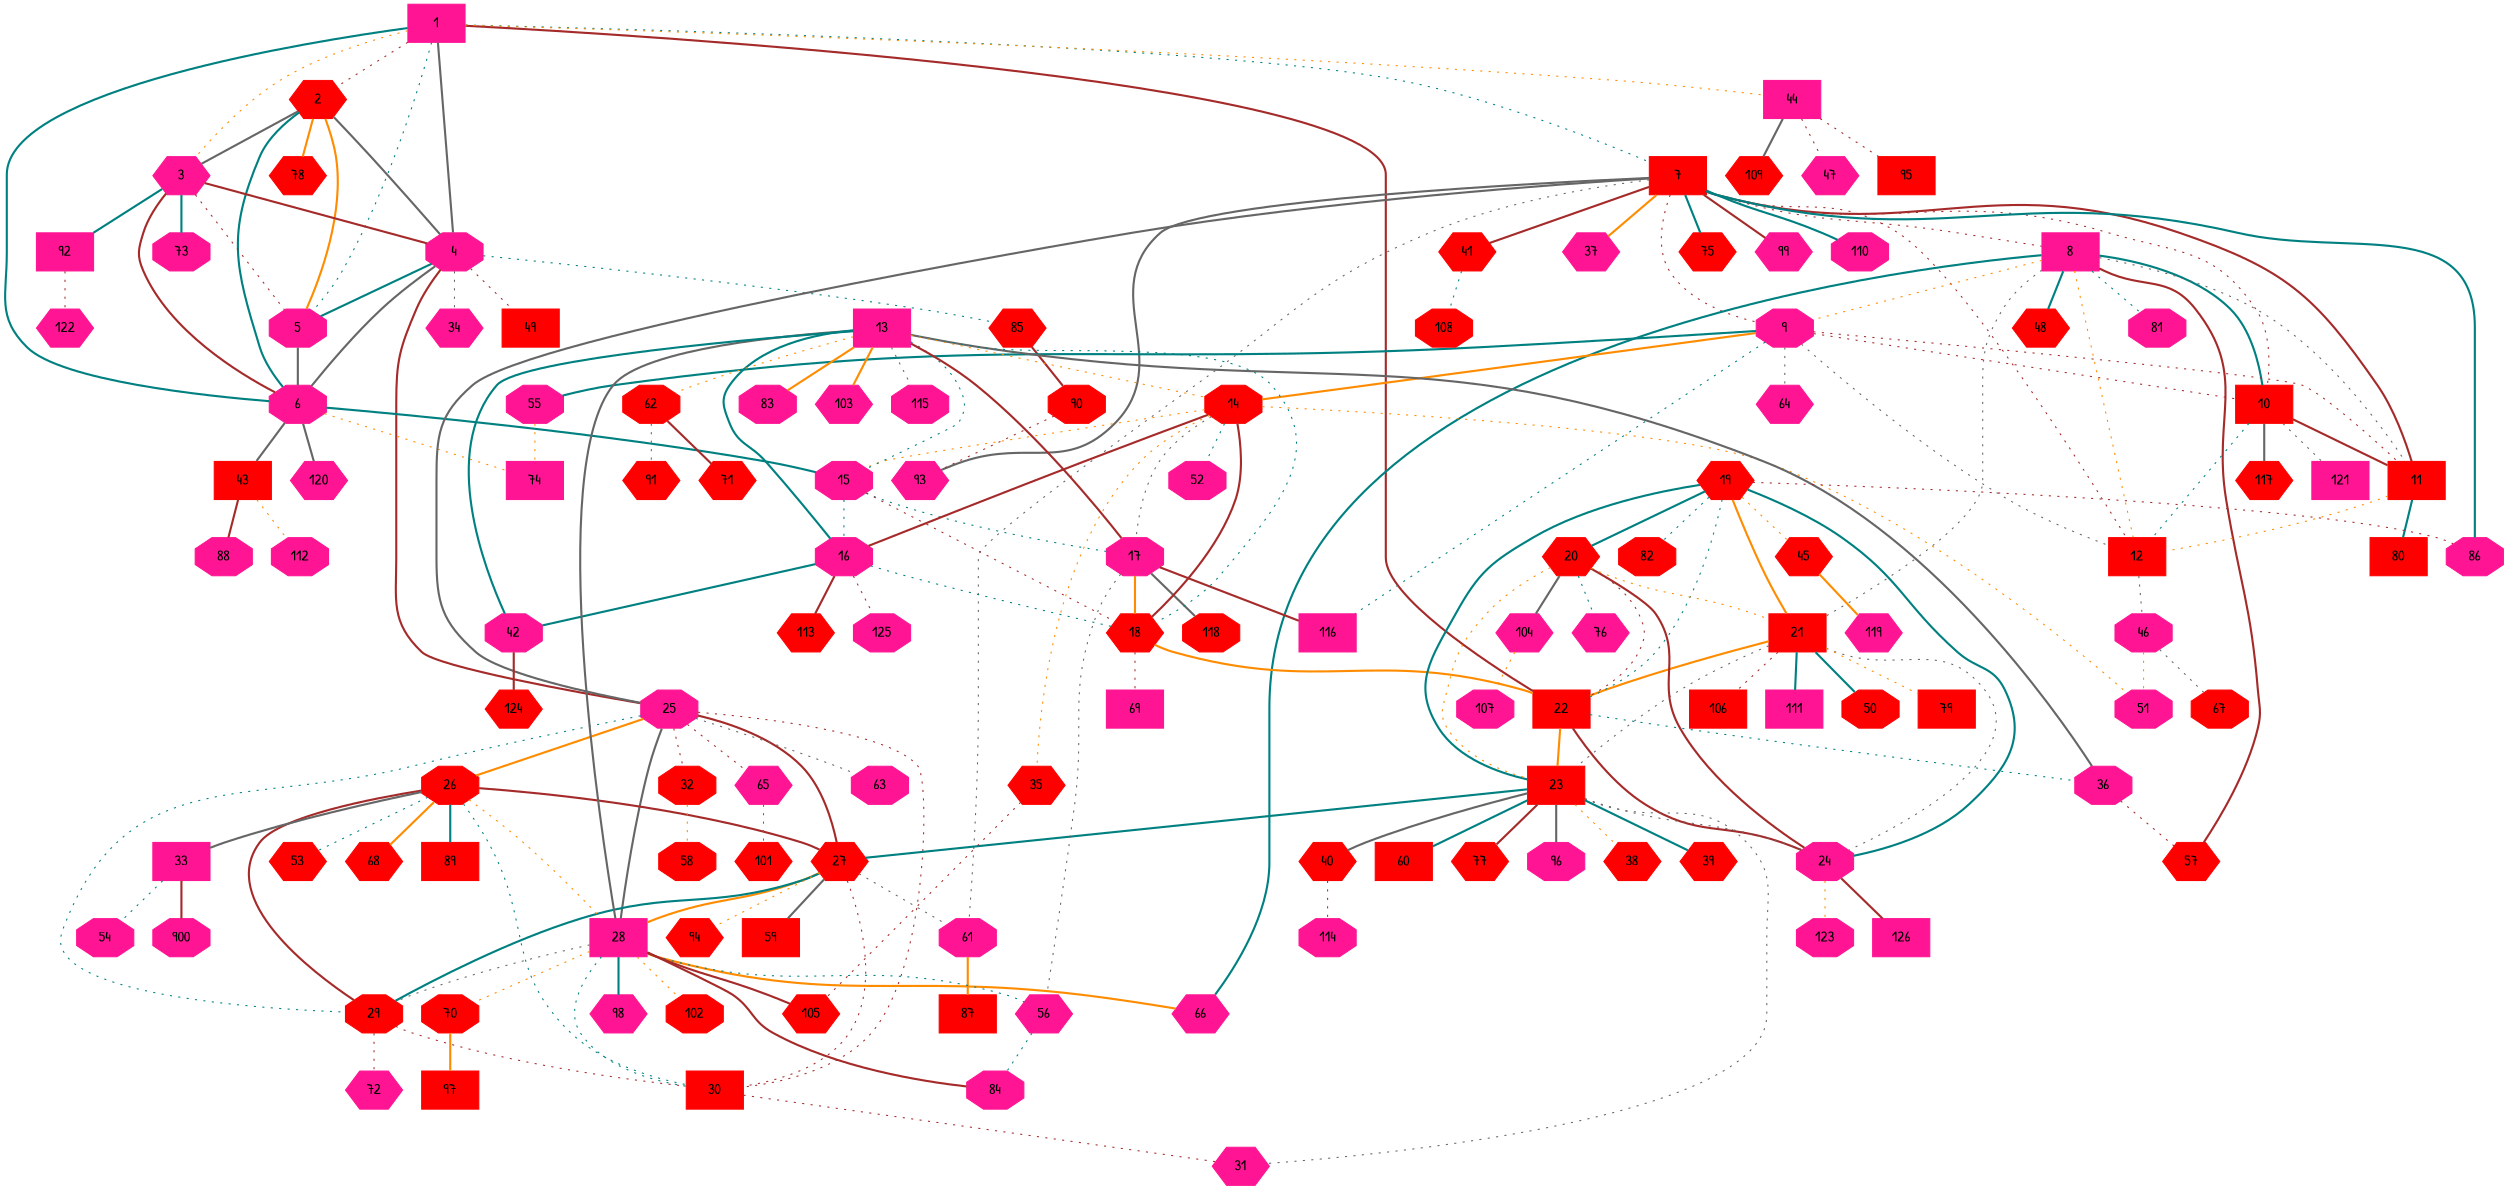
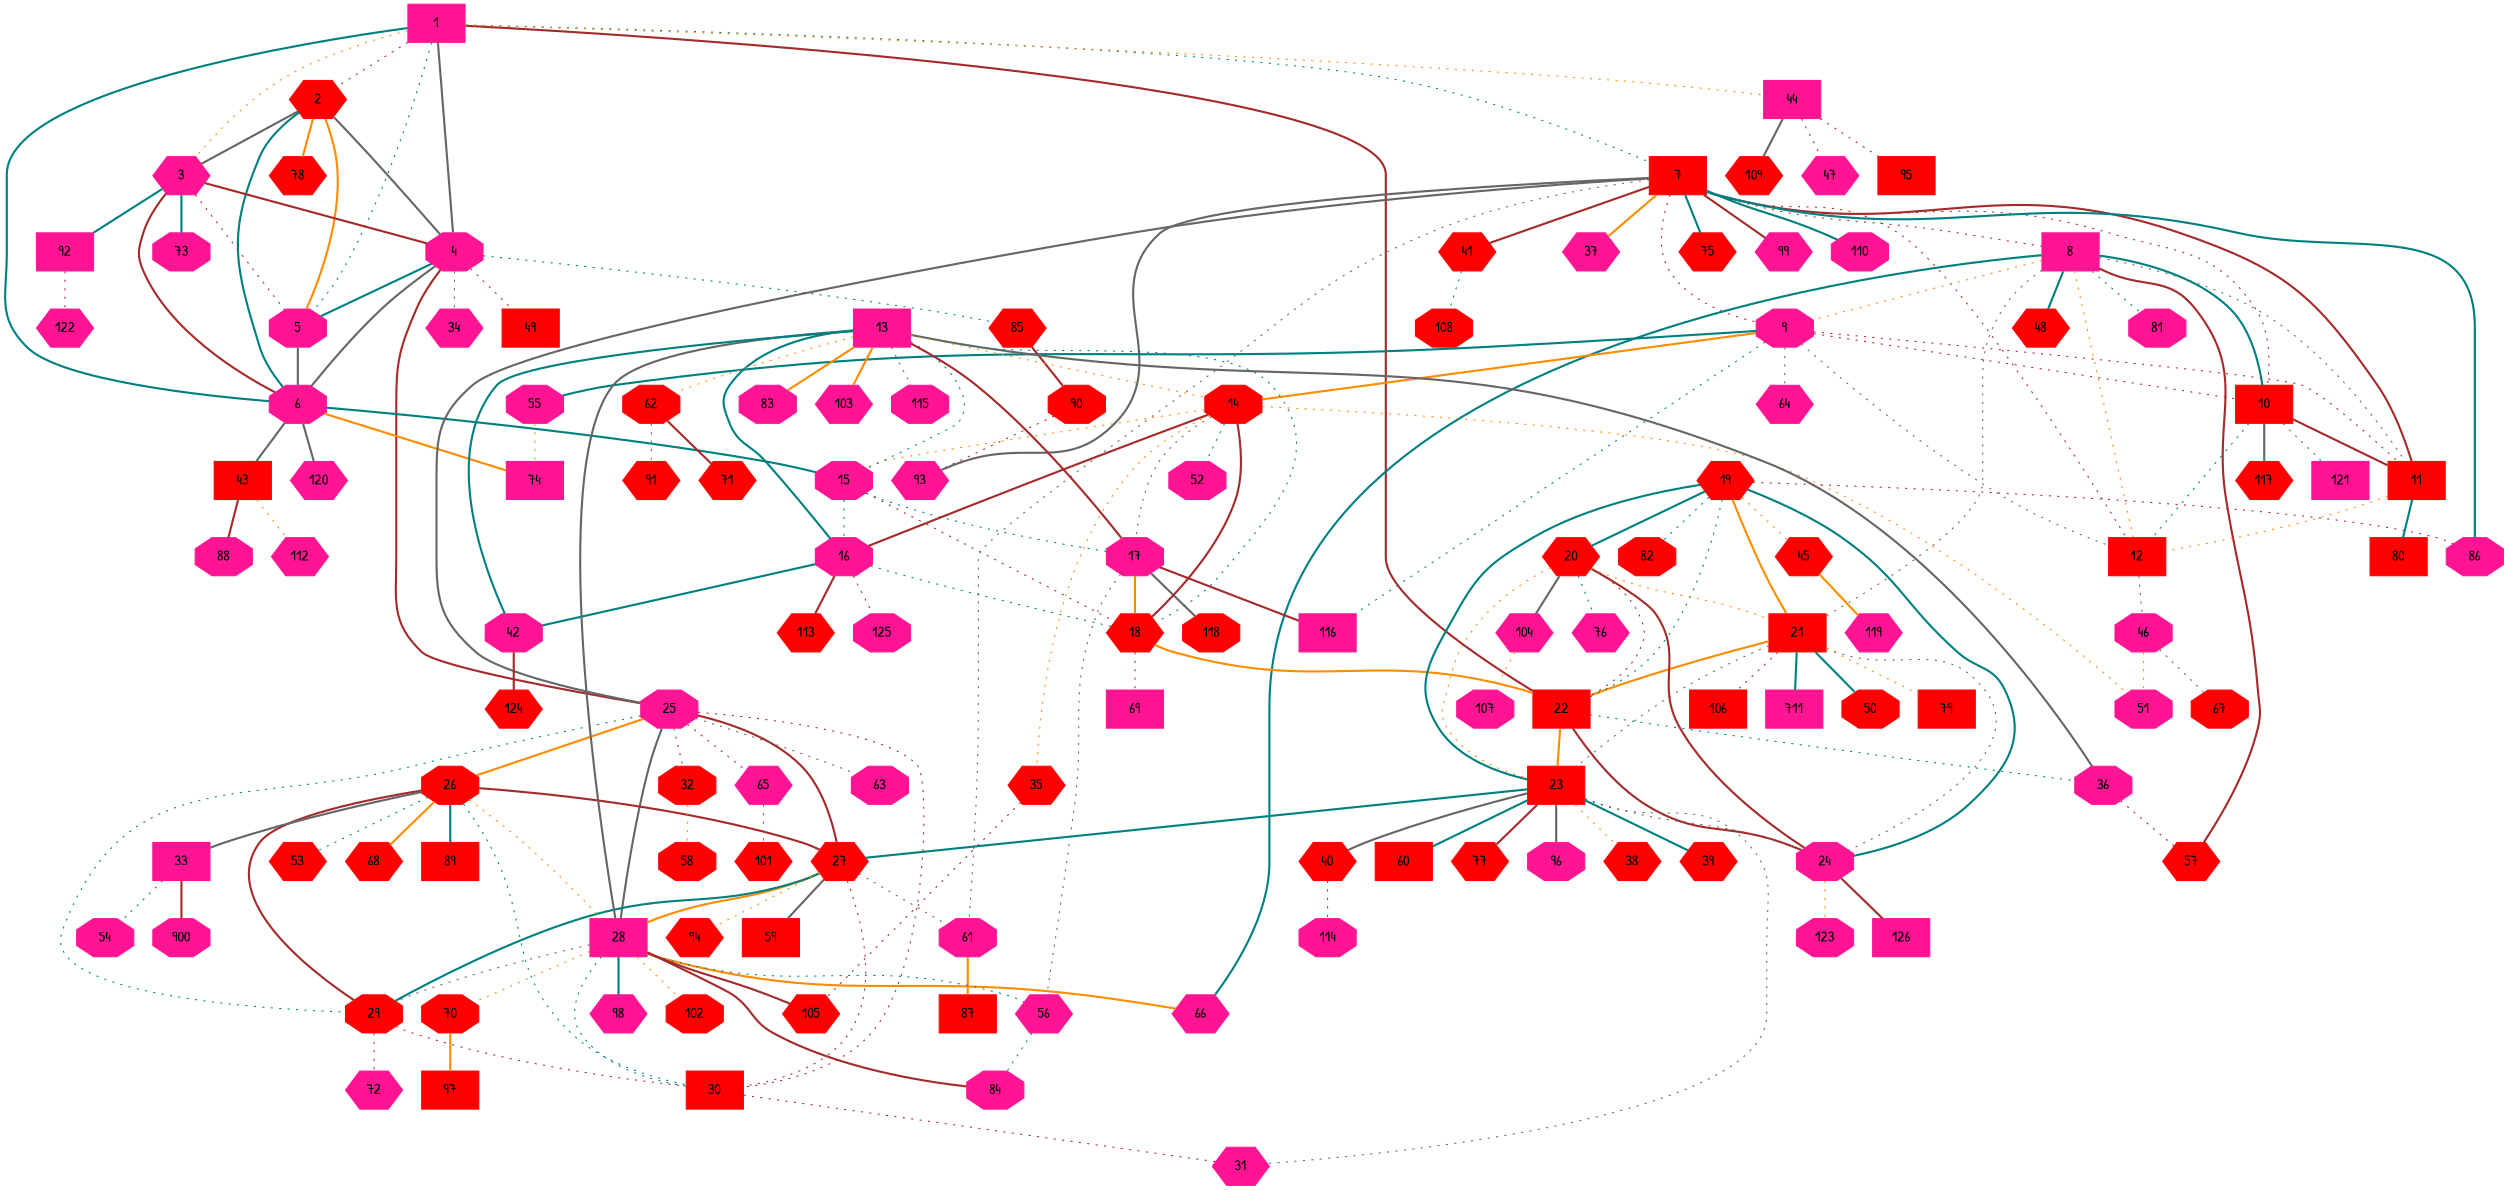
(415, 442) -> (415, 442)
(300, 557) -> (300, 557)
(1794, 709) -> (1794, 709)
